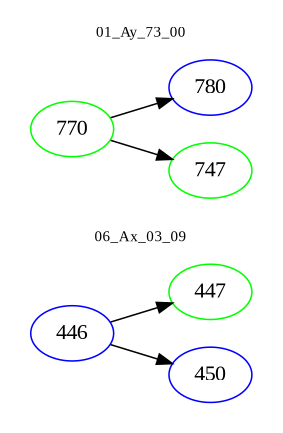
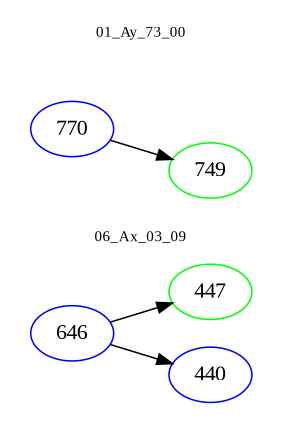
(210, 88) -> none
(72, 129) -> (72, 129)
(210, 171) -> (210, 171)
(72, 333) -> (72, 333)
(210, 375) -> (210, 375)
